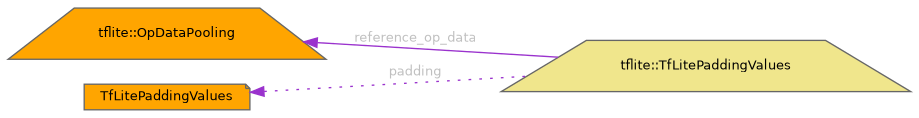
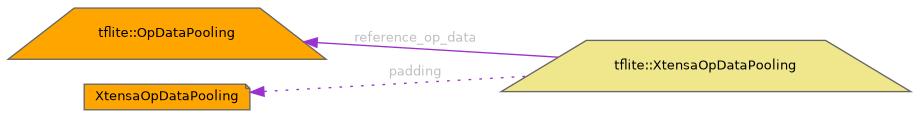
(706, 66) -> (706, 66)
(167, 97) -> (167, 97)
